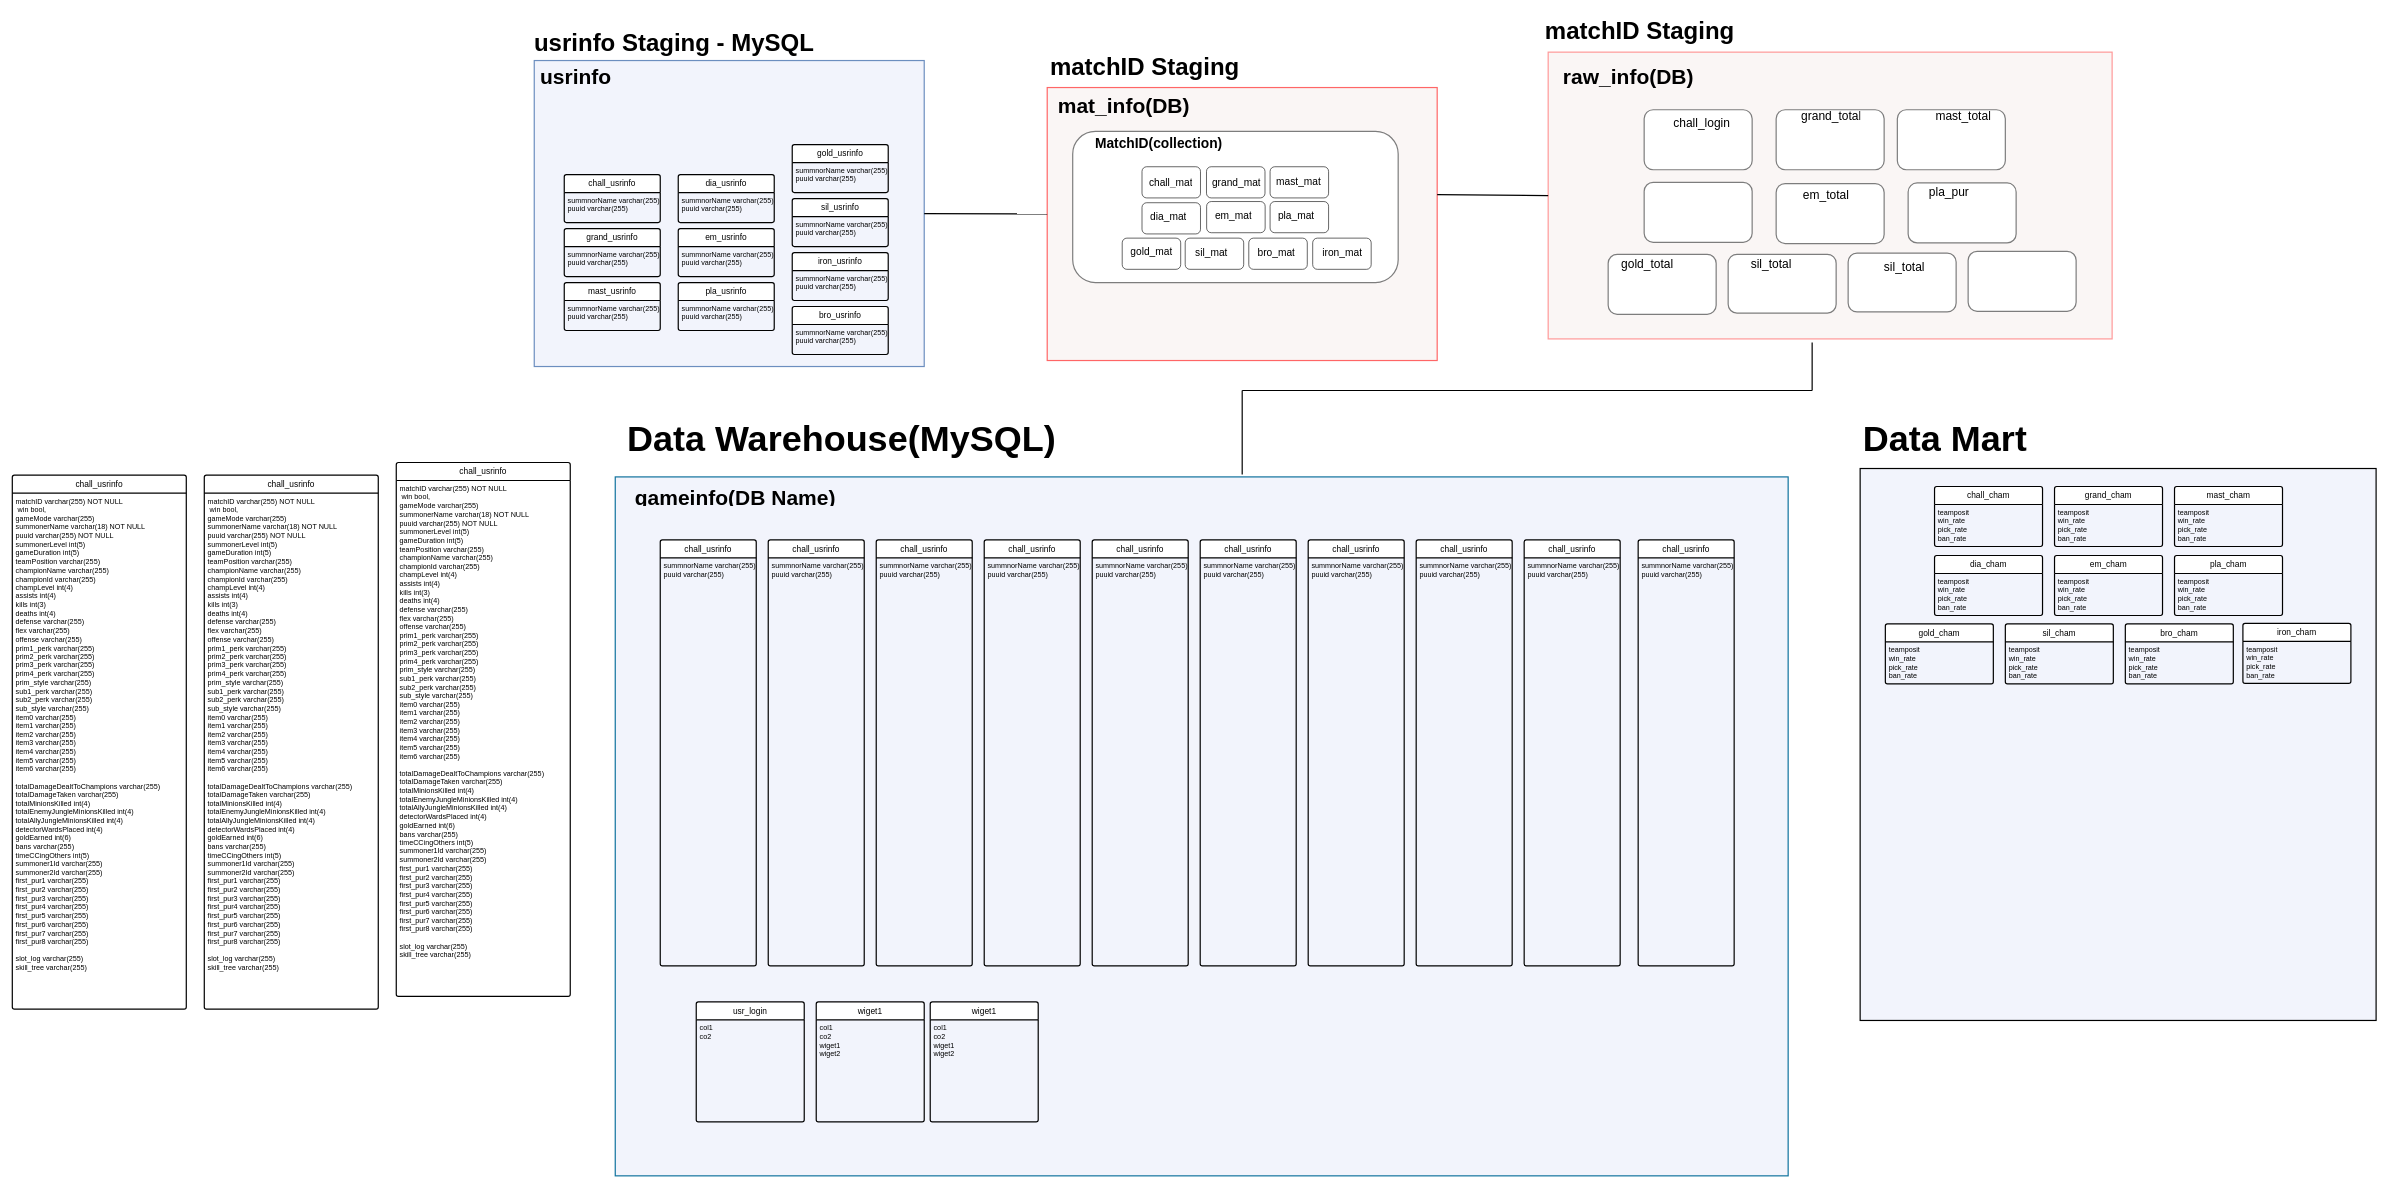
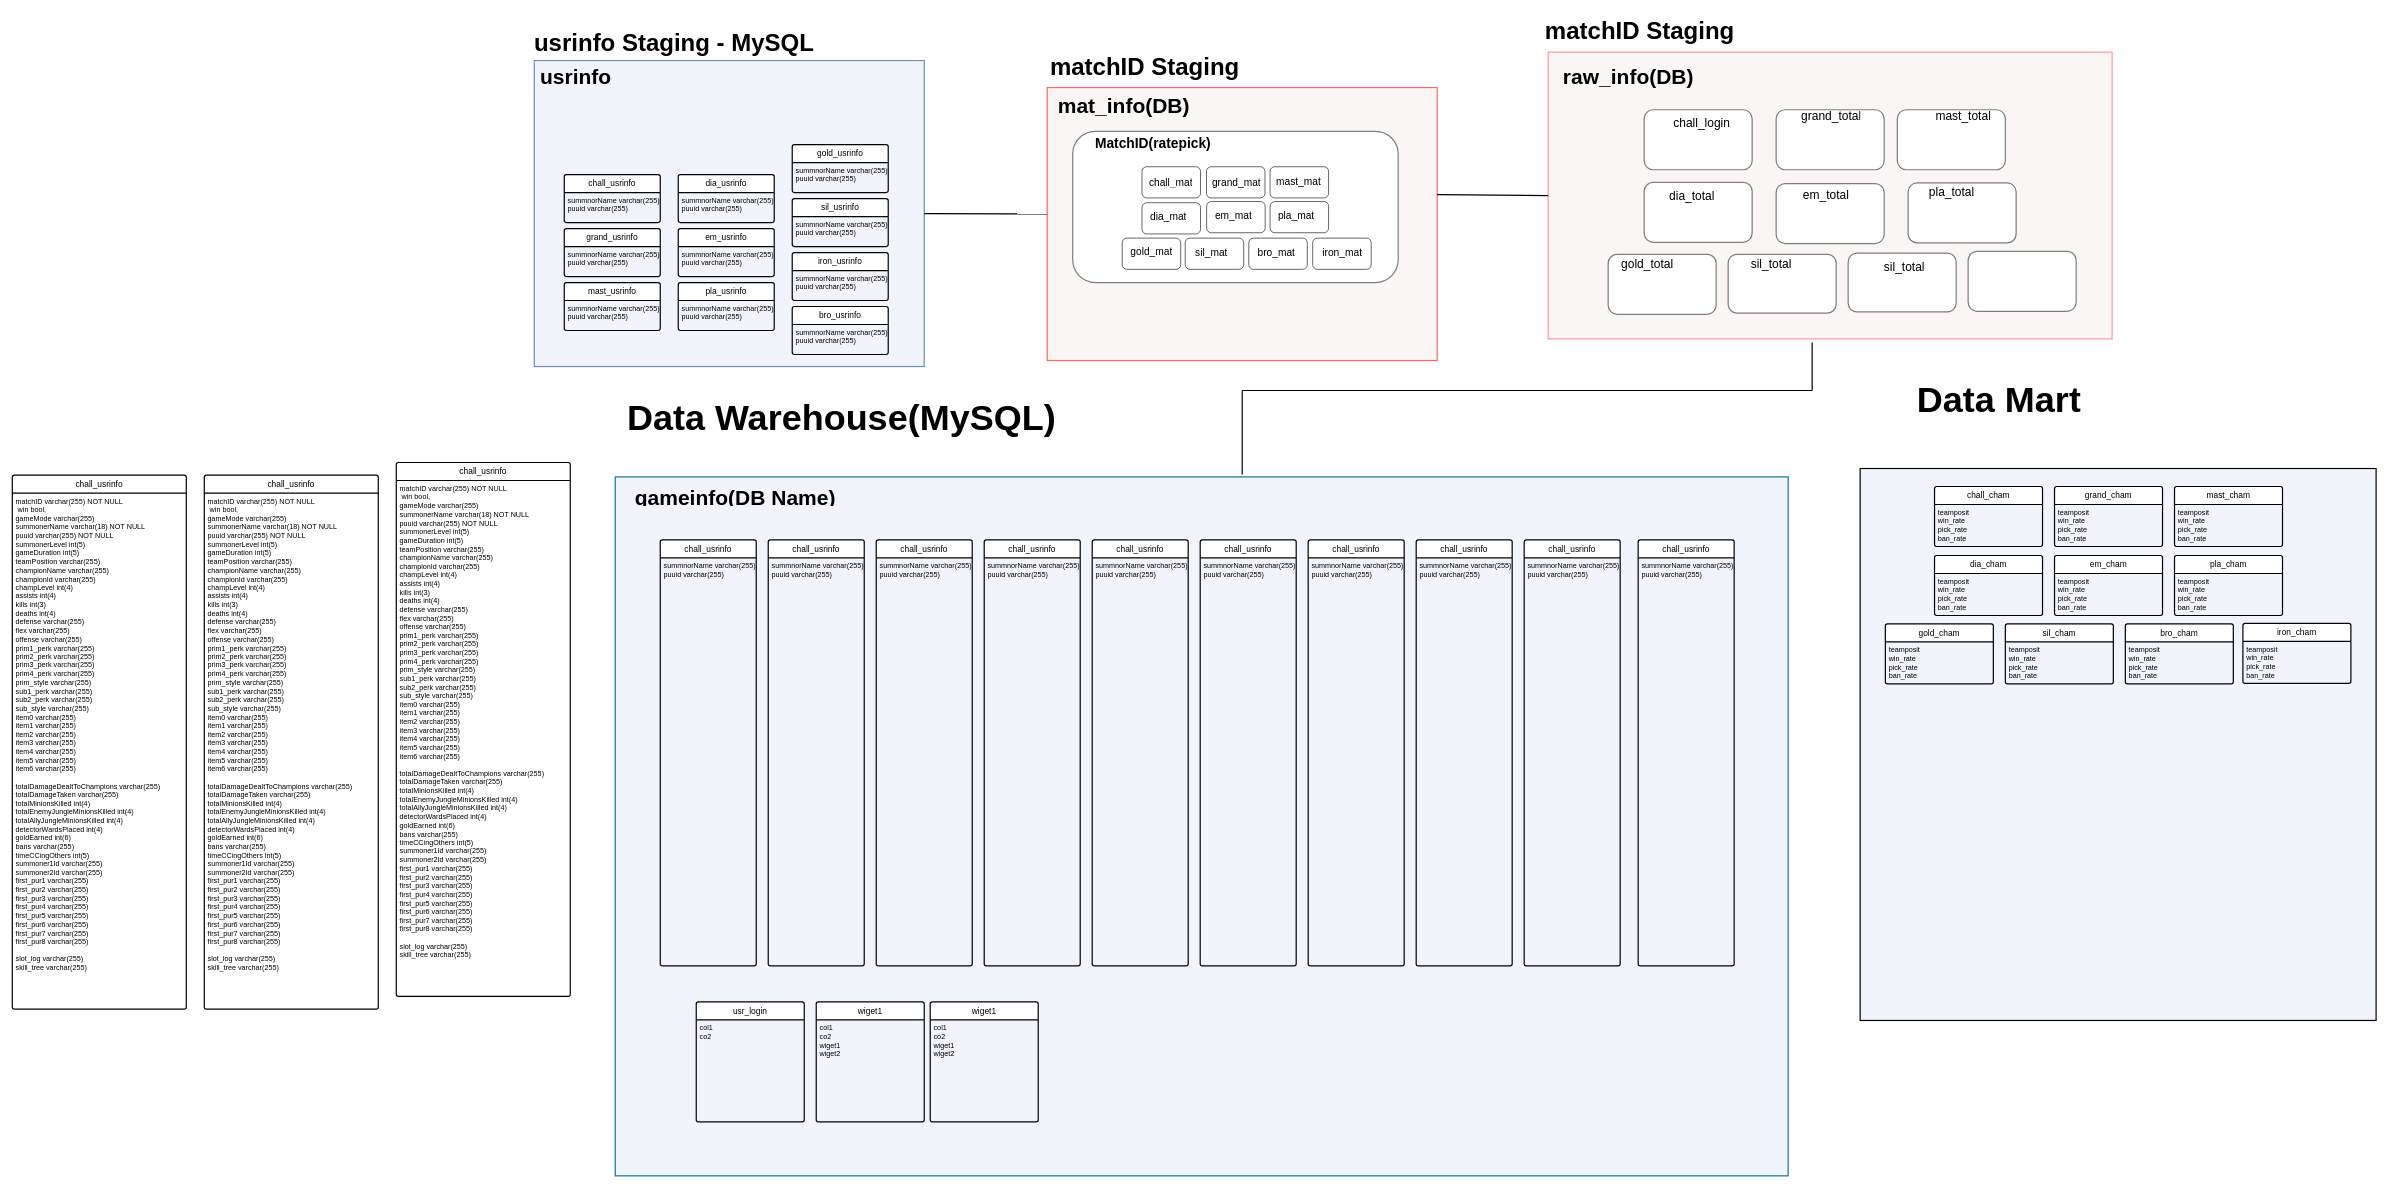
(1131, 129) -> (1129, 129)
(1942, 177) -> (1946, 177)
none -> (1698, 195)
(862, 441) -> (862, 420)
(2011, 441) -> (2065, 402)
